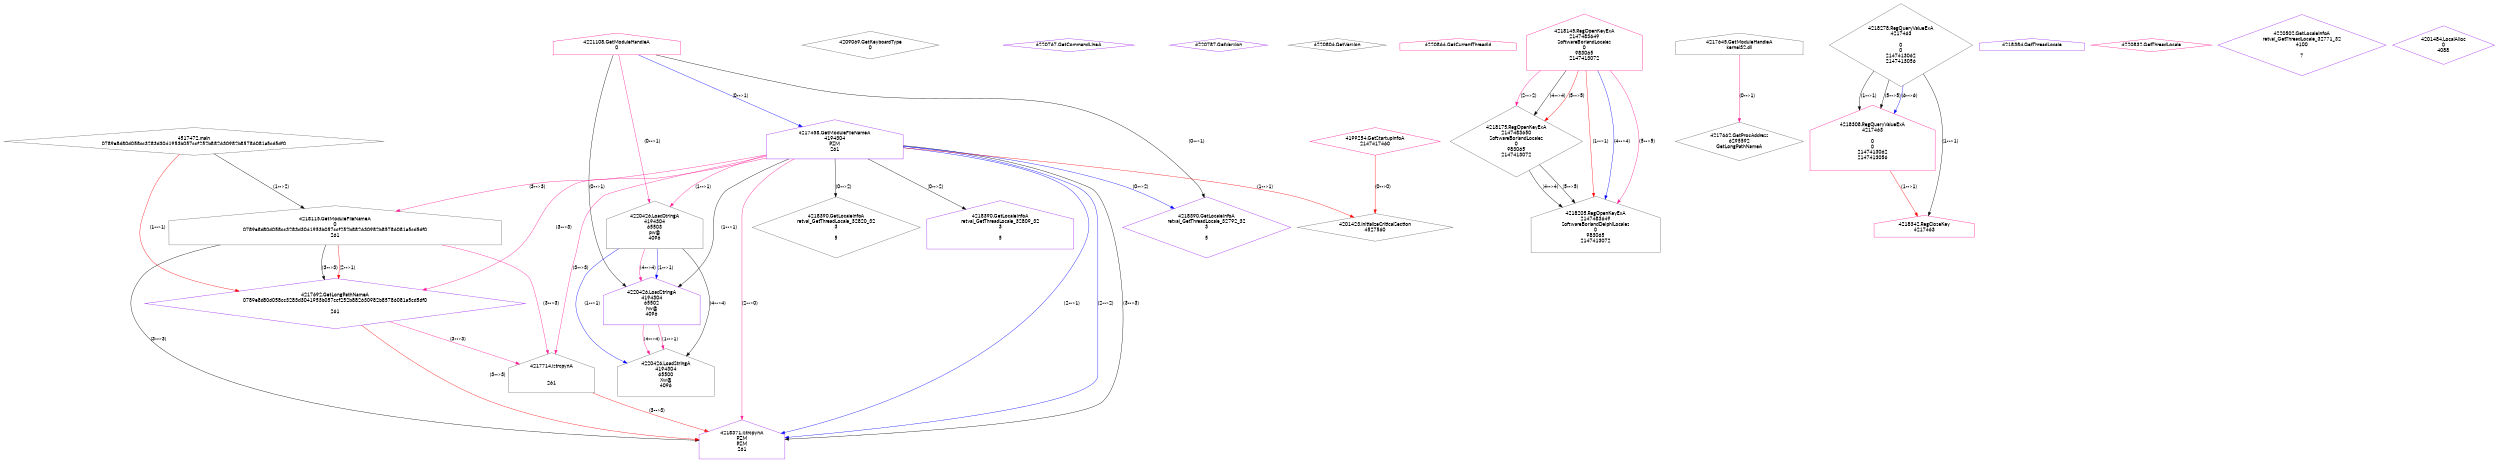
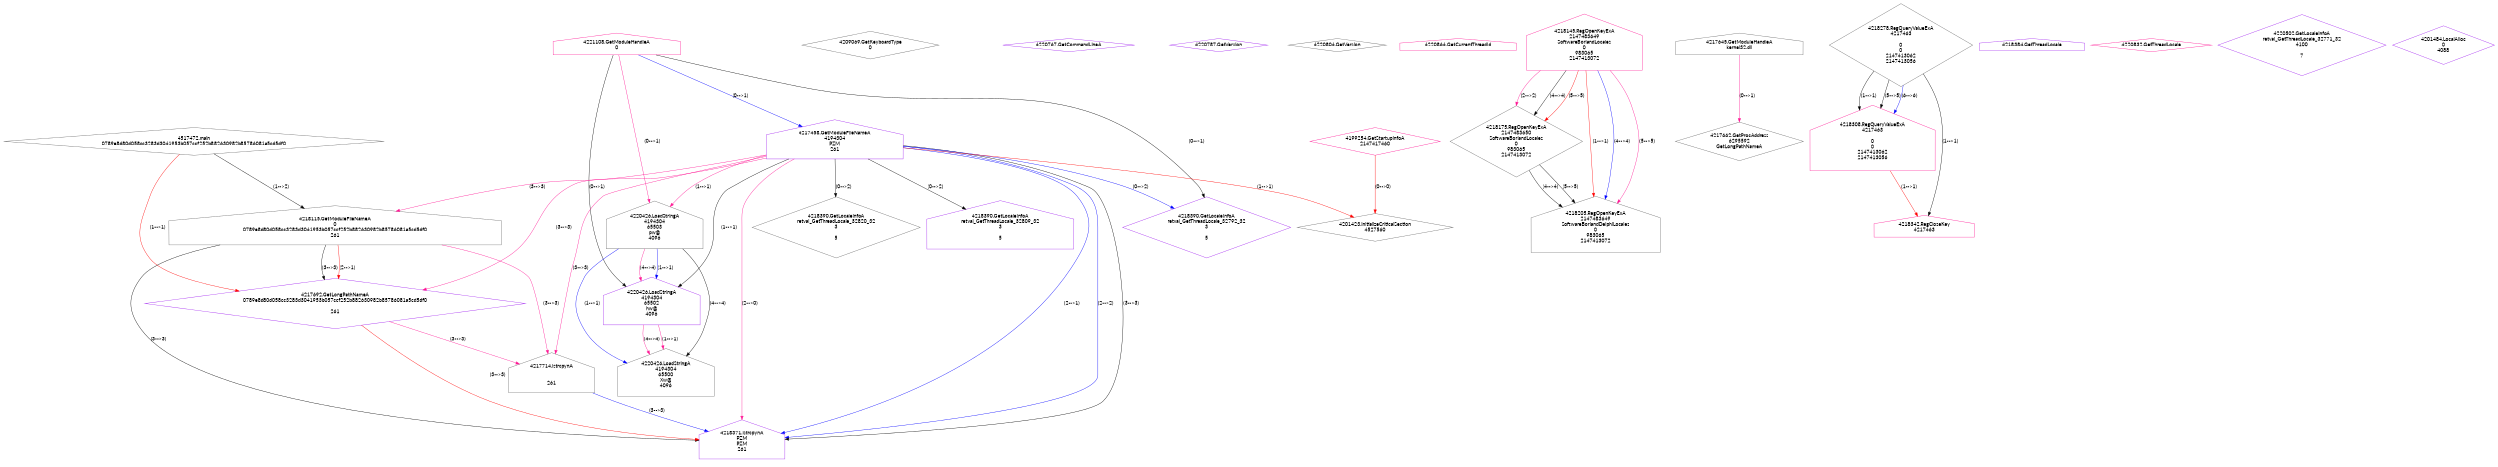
(648, 413) -> (648, 413)
